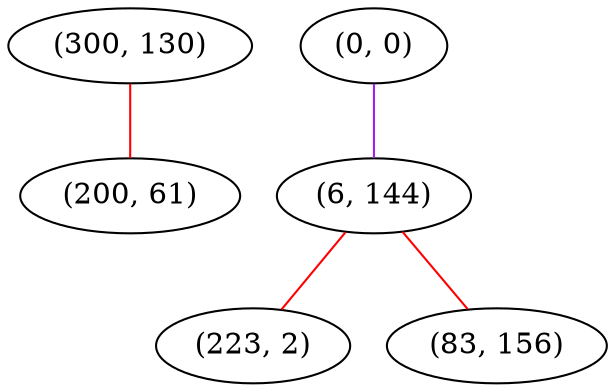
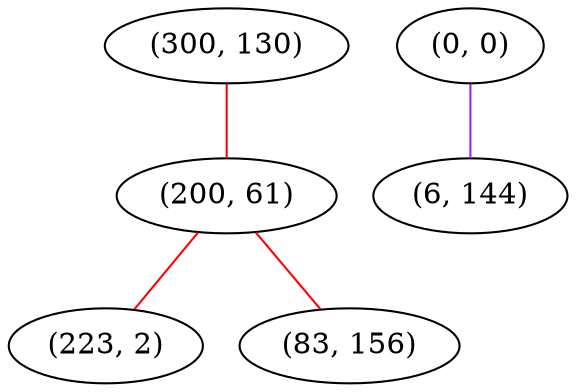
(435, 270) -> (288, 271)
(313, 271) -> (166, 271)
